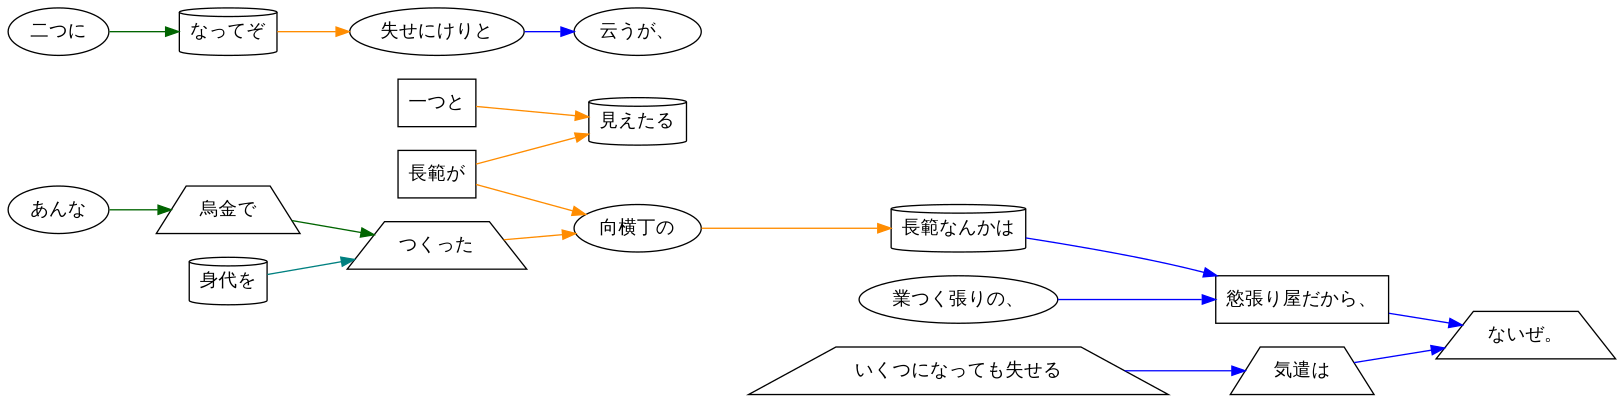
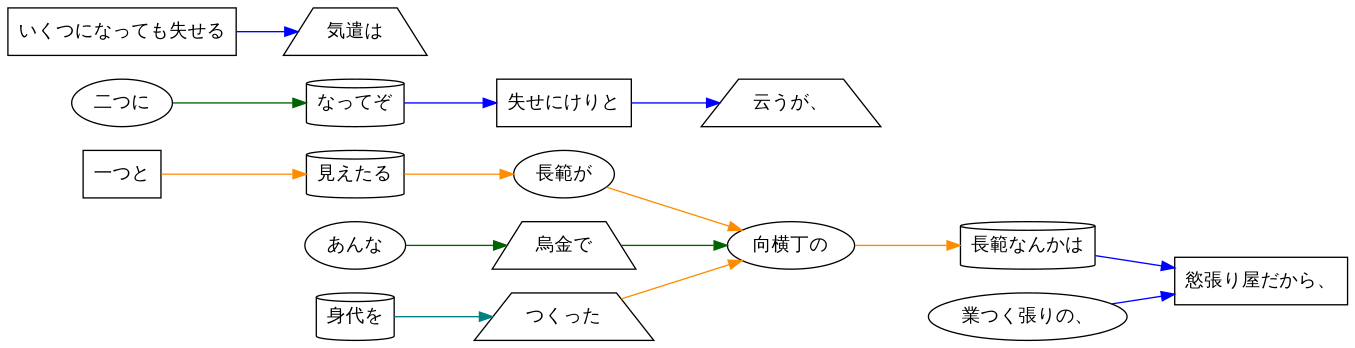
(307, 32) -> (444, 103)
(437, 32) -> (564, 103)
(638, 32) -> (791, 103)
(526, 151) -> (452, 174)
(437, 174) -> (564, 174)
(326, 227) -> (668, 245)
(1526, 335) -> none
(958, 371) -> (122, 32)
